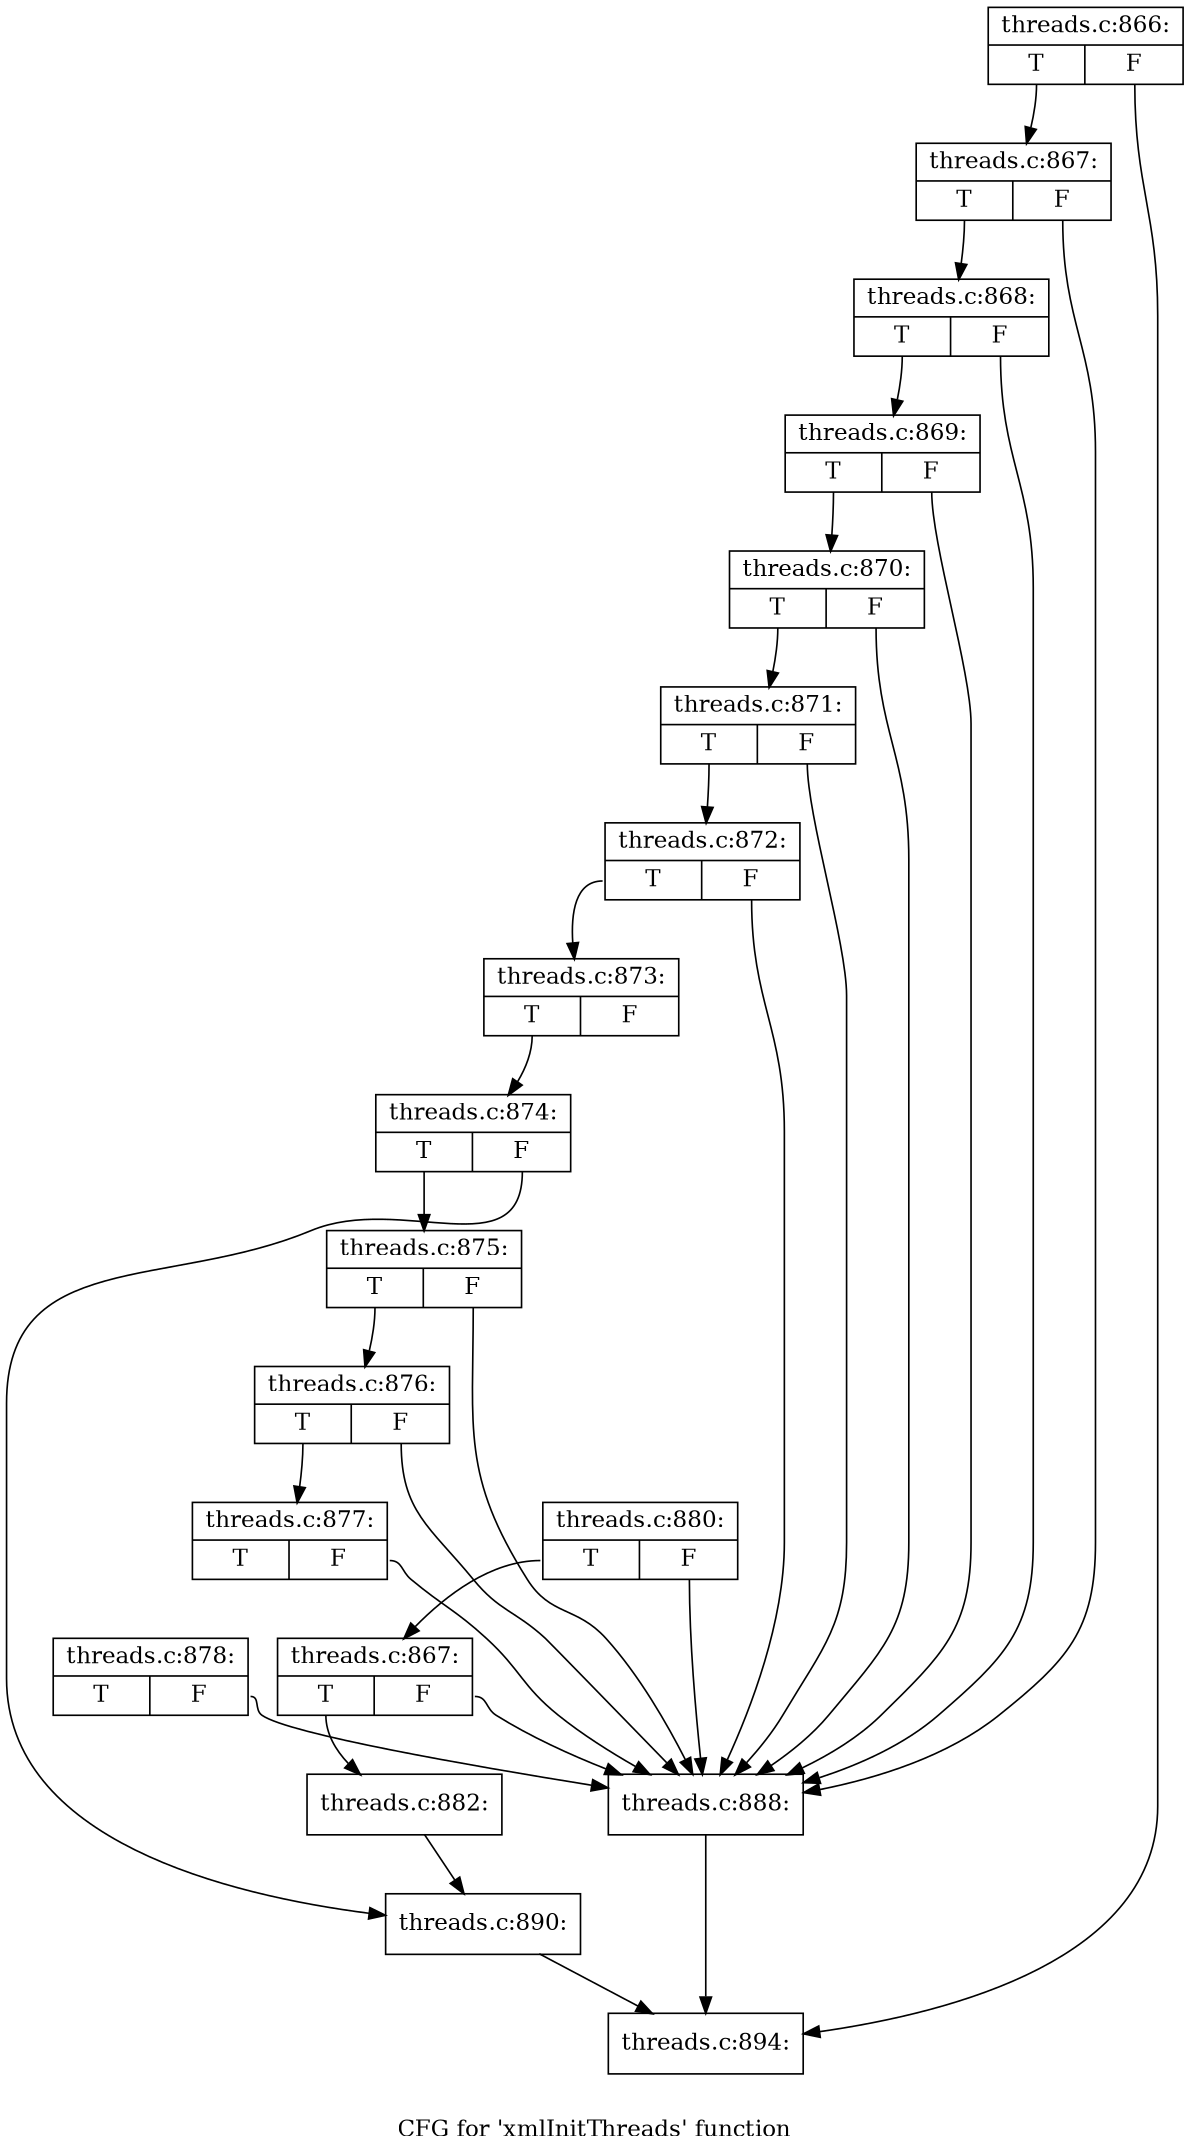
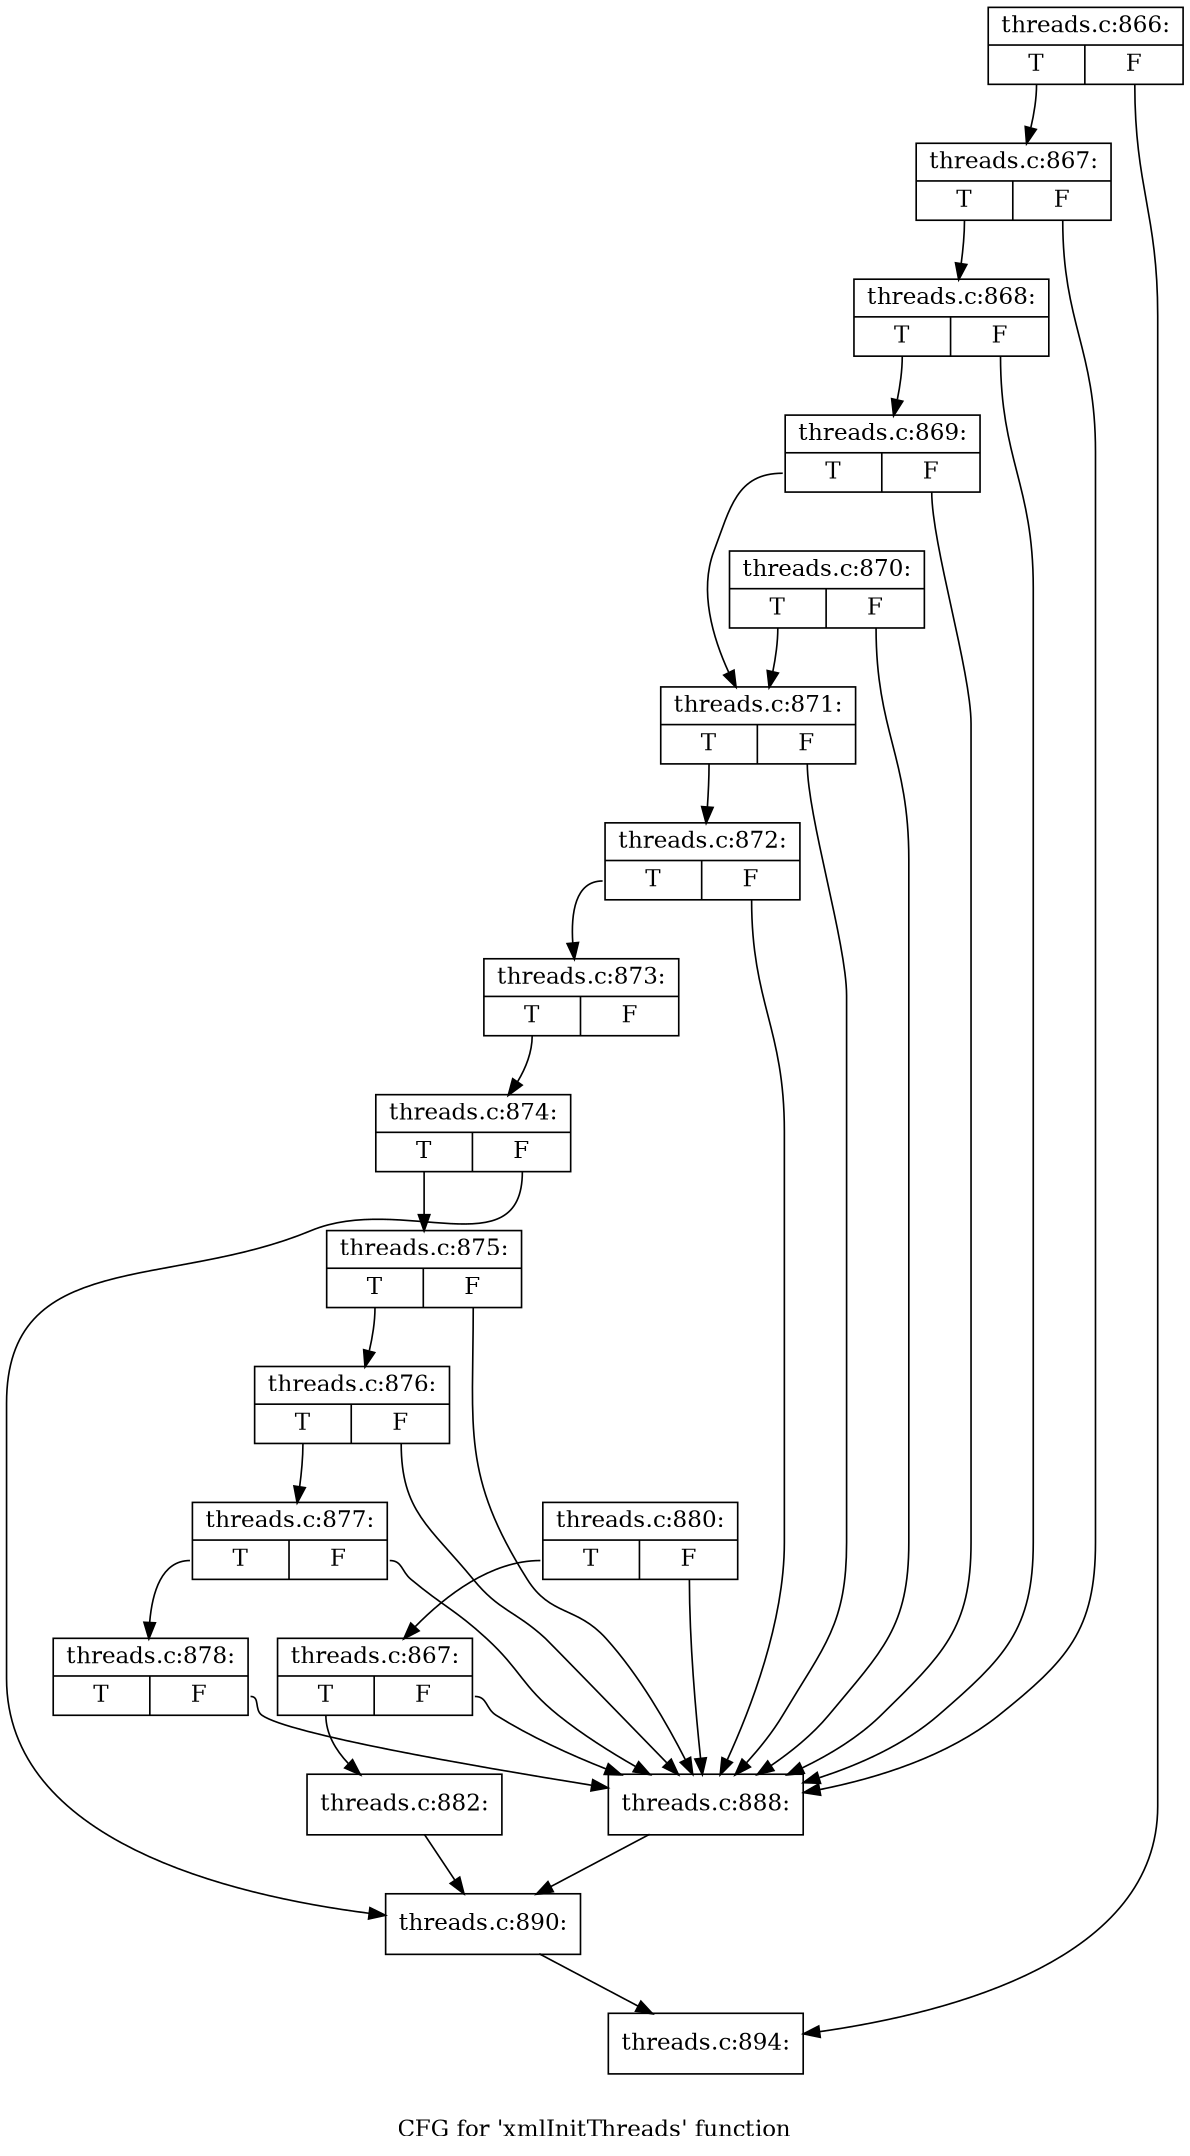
(833, 514) -> (712, 557)
none -> (159, 1583)
(706, 1915) -> (600, 1860)
